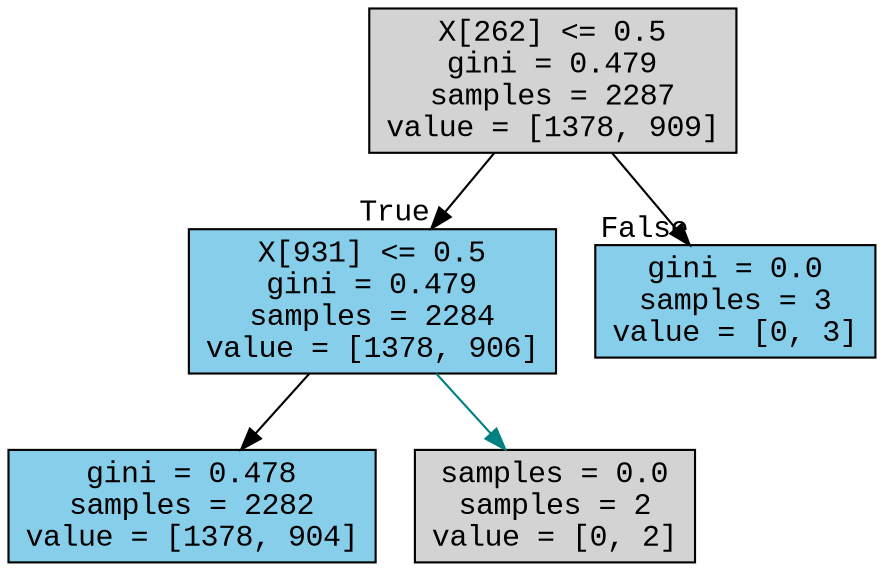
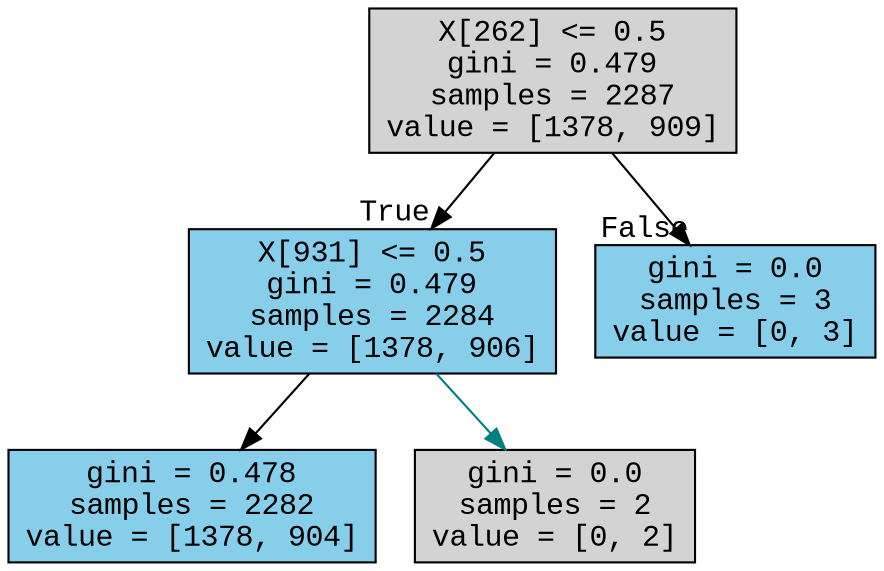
(555, 506) -> (555, 506)
